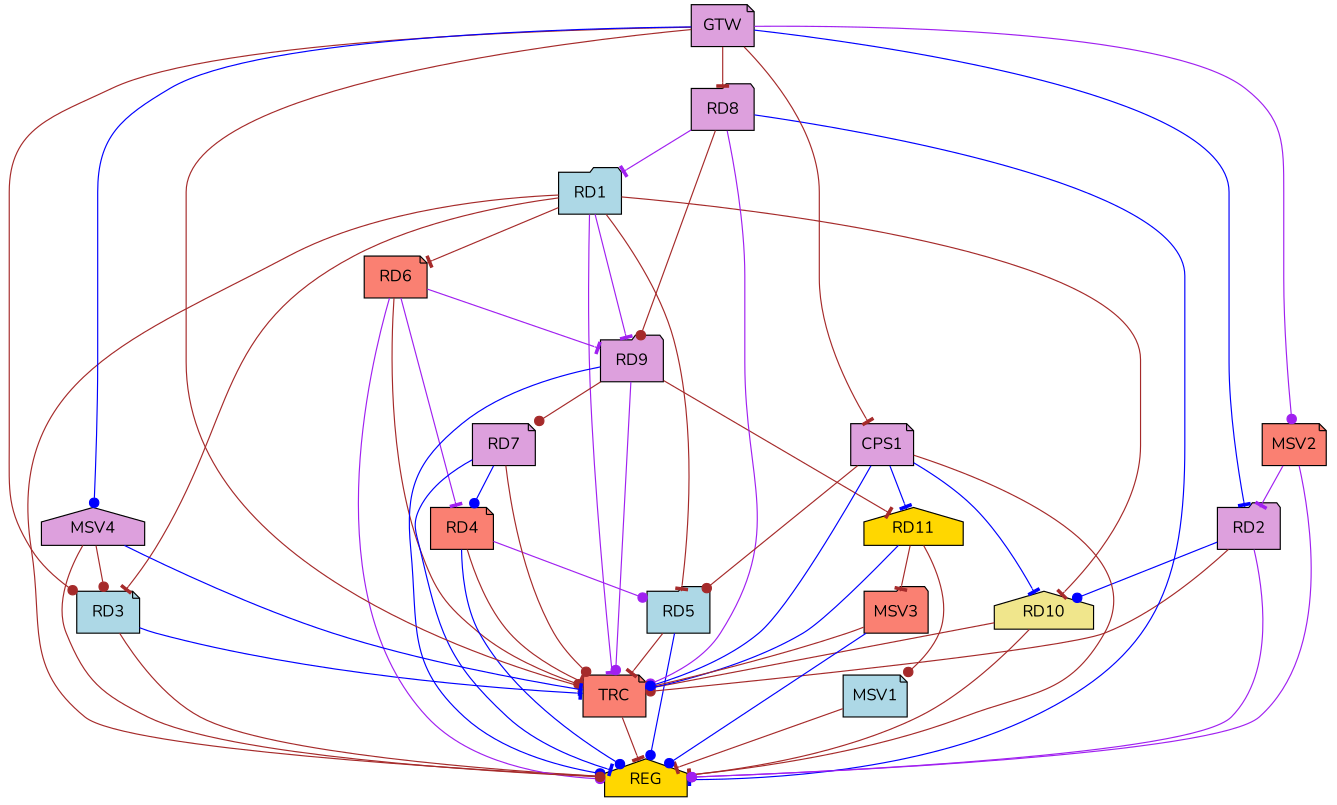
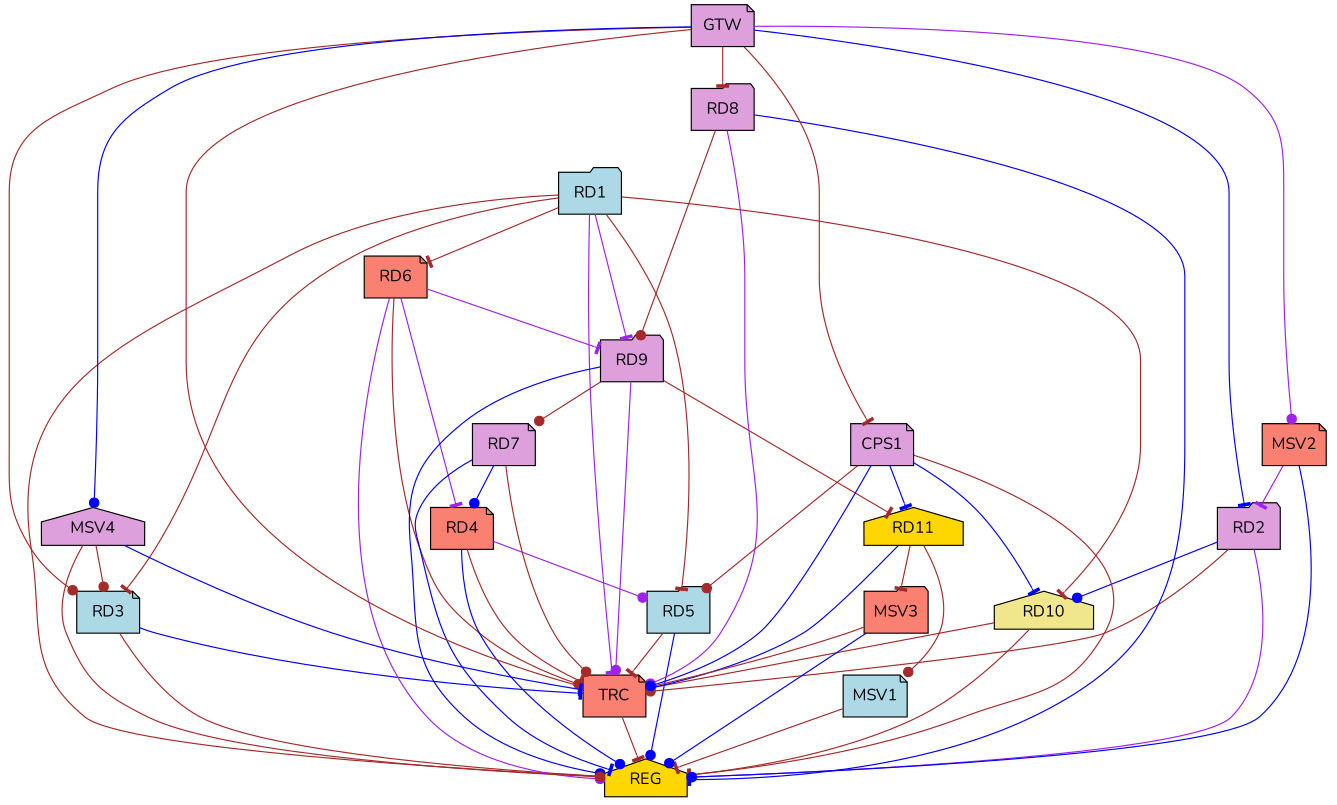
(659, 150) -> none
(1215, 733) -> (1215, 733)
